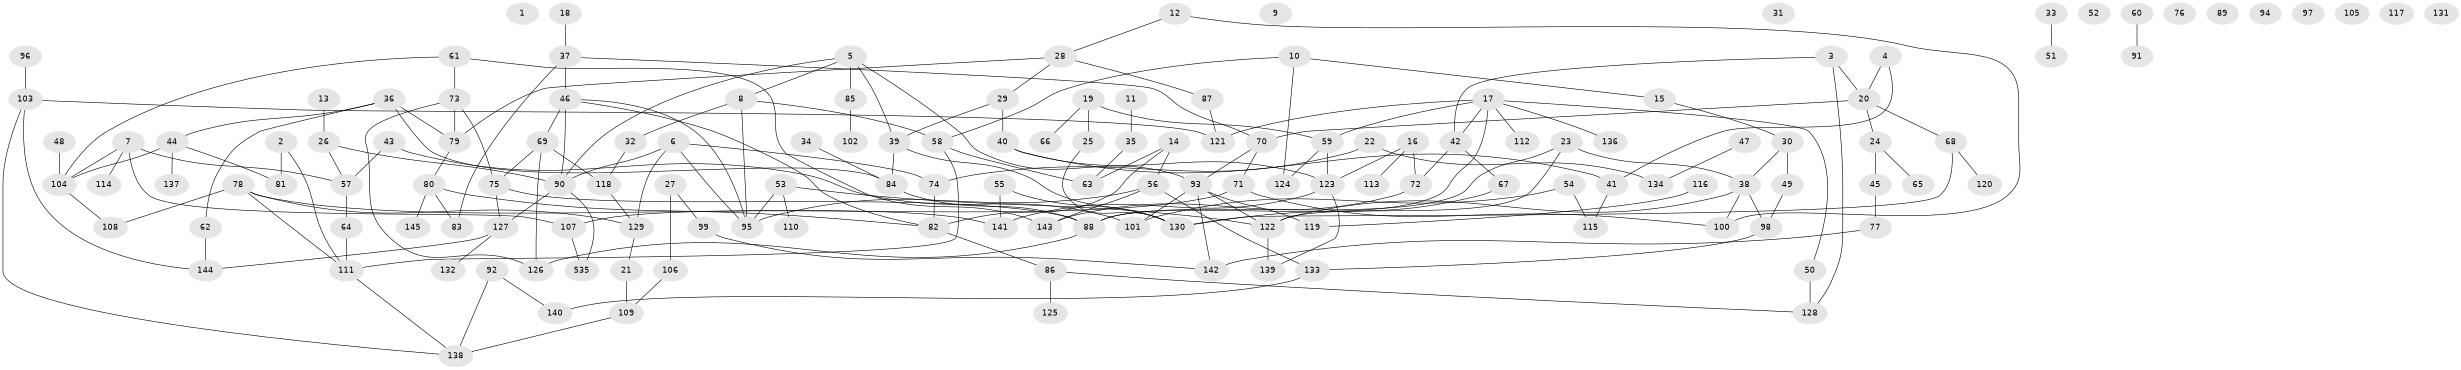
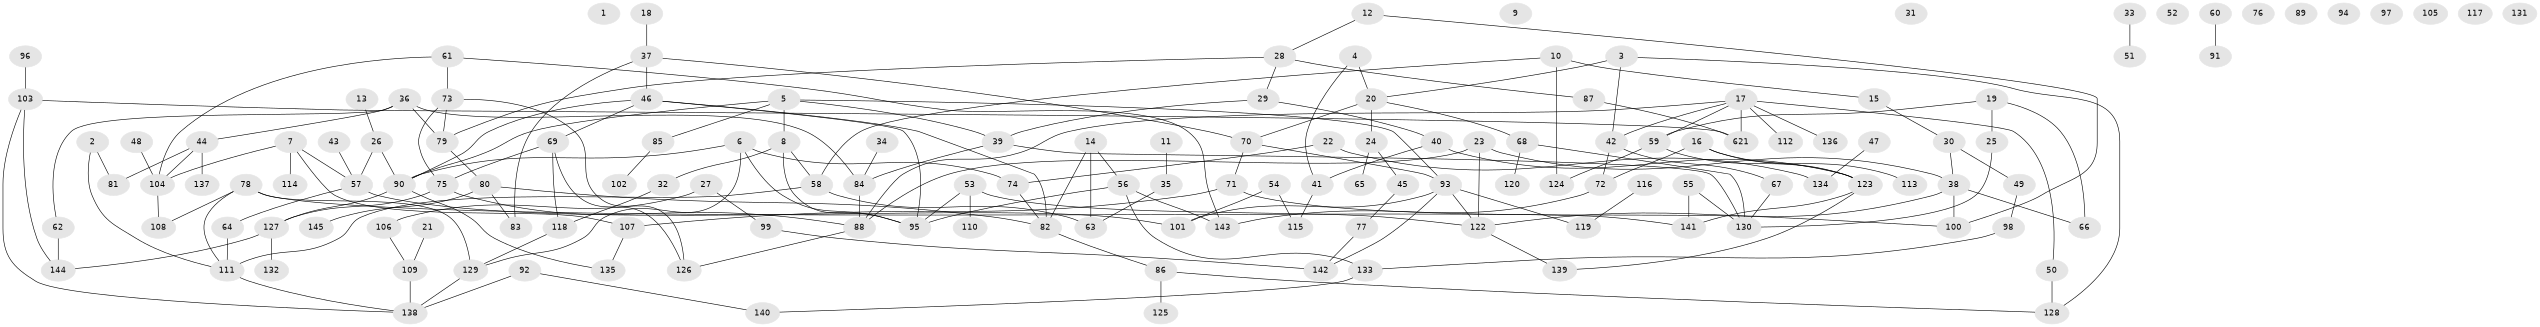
(1218, 142) -> (1741, 142)
(708, 164) -> (765, 215)
(1755, 206) -> (2024, 208)
(631, 251) -> (440, 292)
(582, 270) -> (608, 270)
